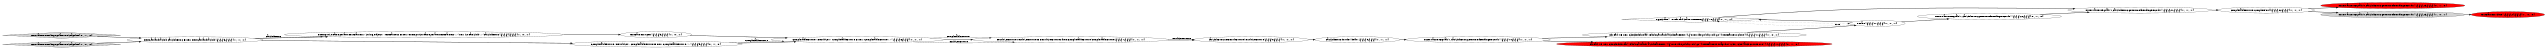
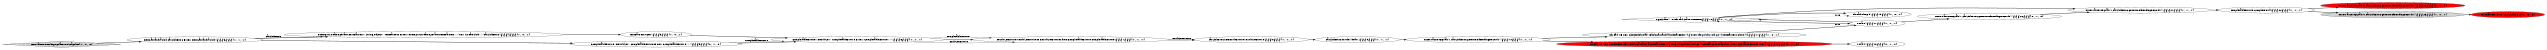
none -> (1877, 14)
(1788, 23) -> (1788, 23)
(62, 35) -> none
none -> (1877, 44)
